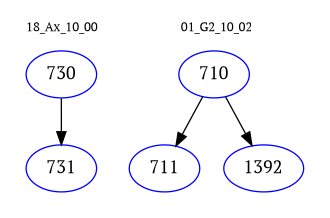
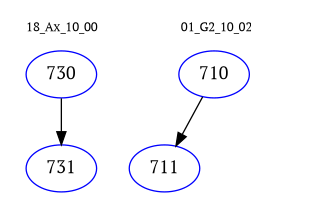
(264, 168) -> none
